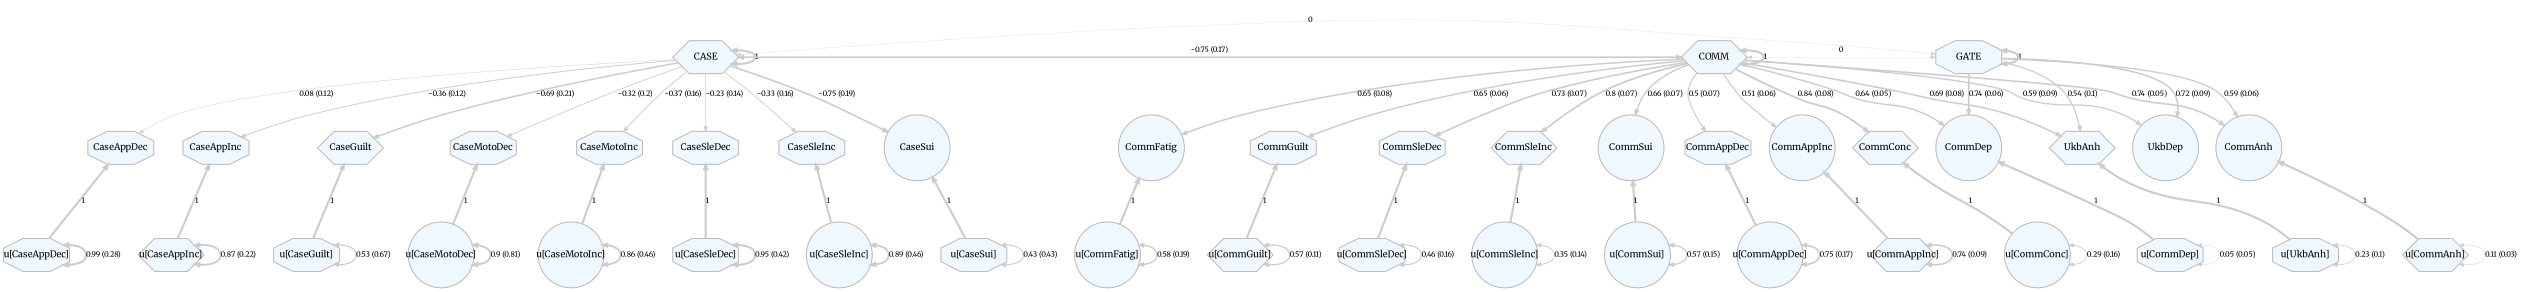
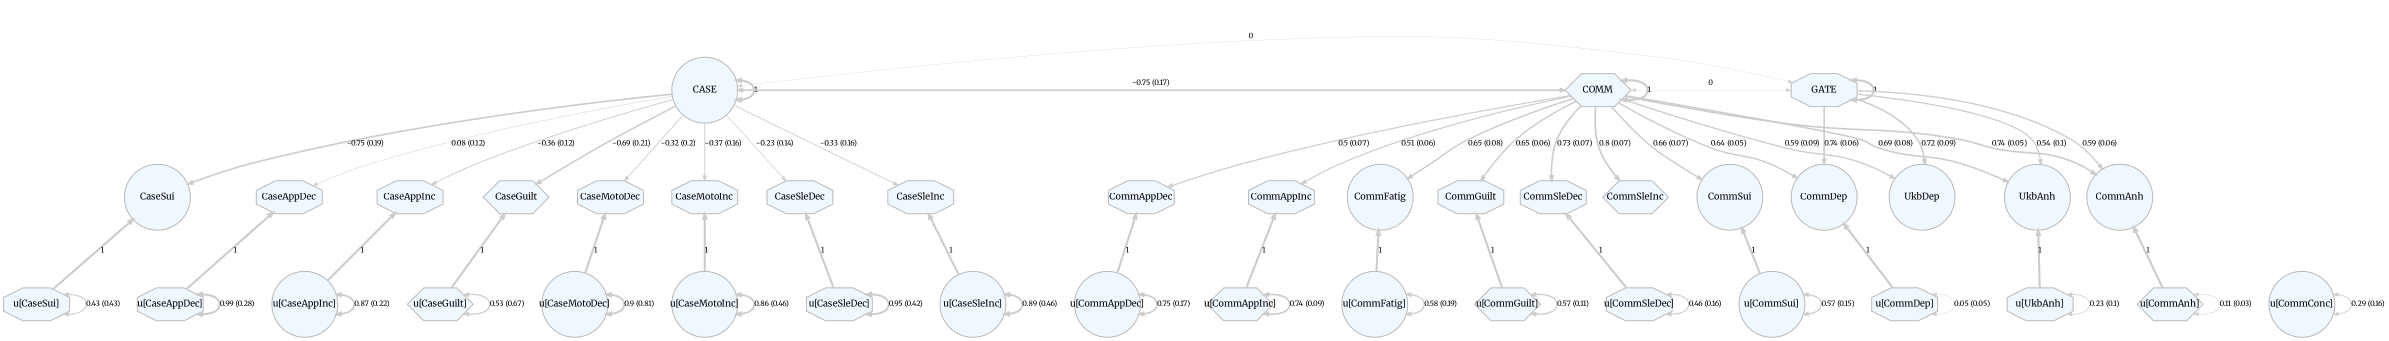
(706, 57) -> (705, 90)
(1802, 148) -> (1281, 197)
(1885, 148) -> none
(2082, 148) -> (2037, 197)
(171, 255) -> (305, 304)
(307, 255) -> (440, 304)
(1505, 255) -> none
